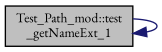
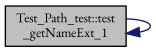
(69, 26) -> (66, 26)
